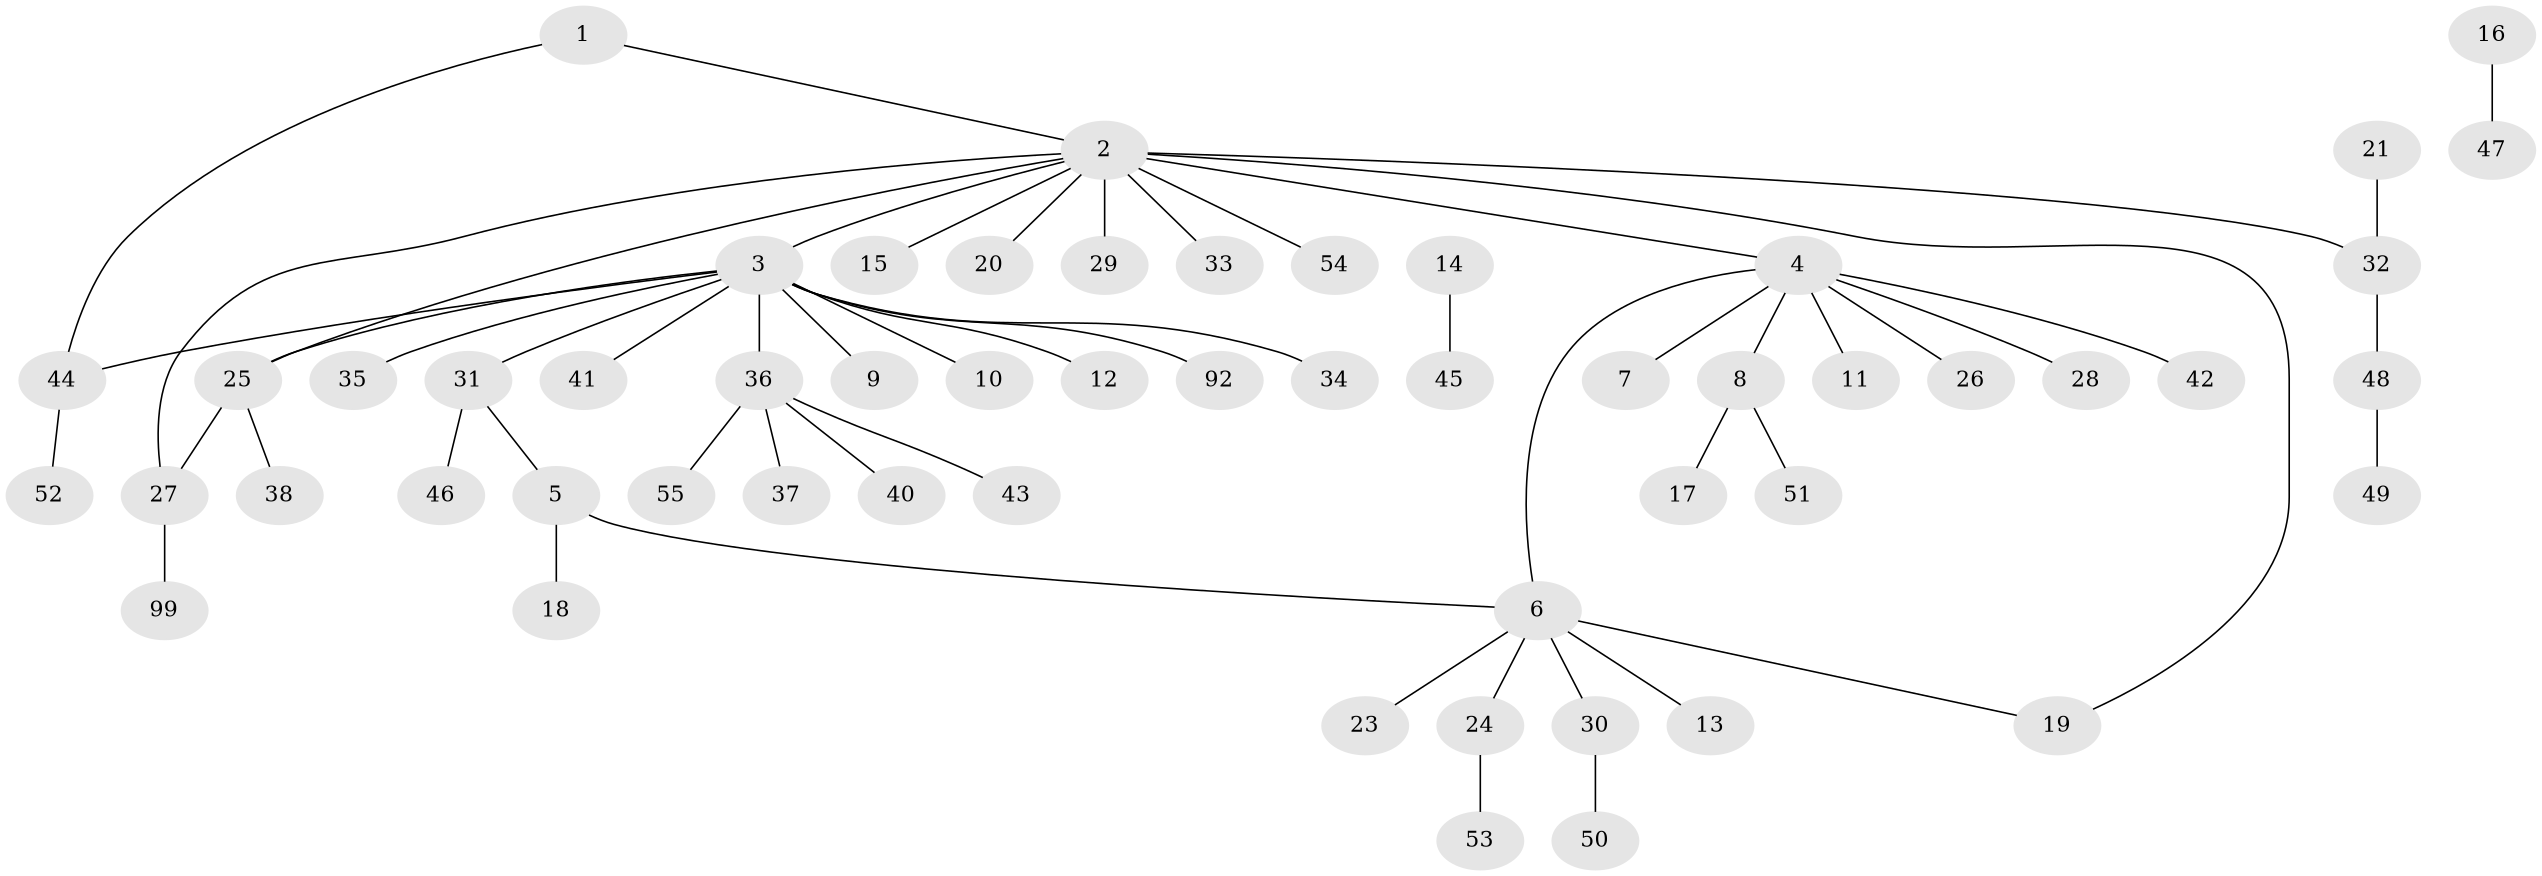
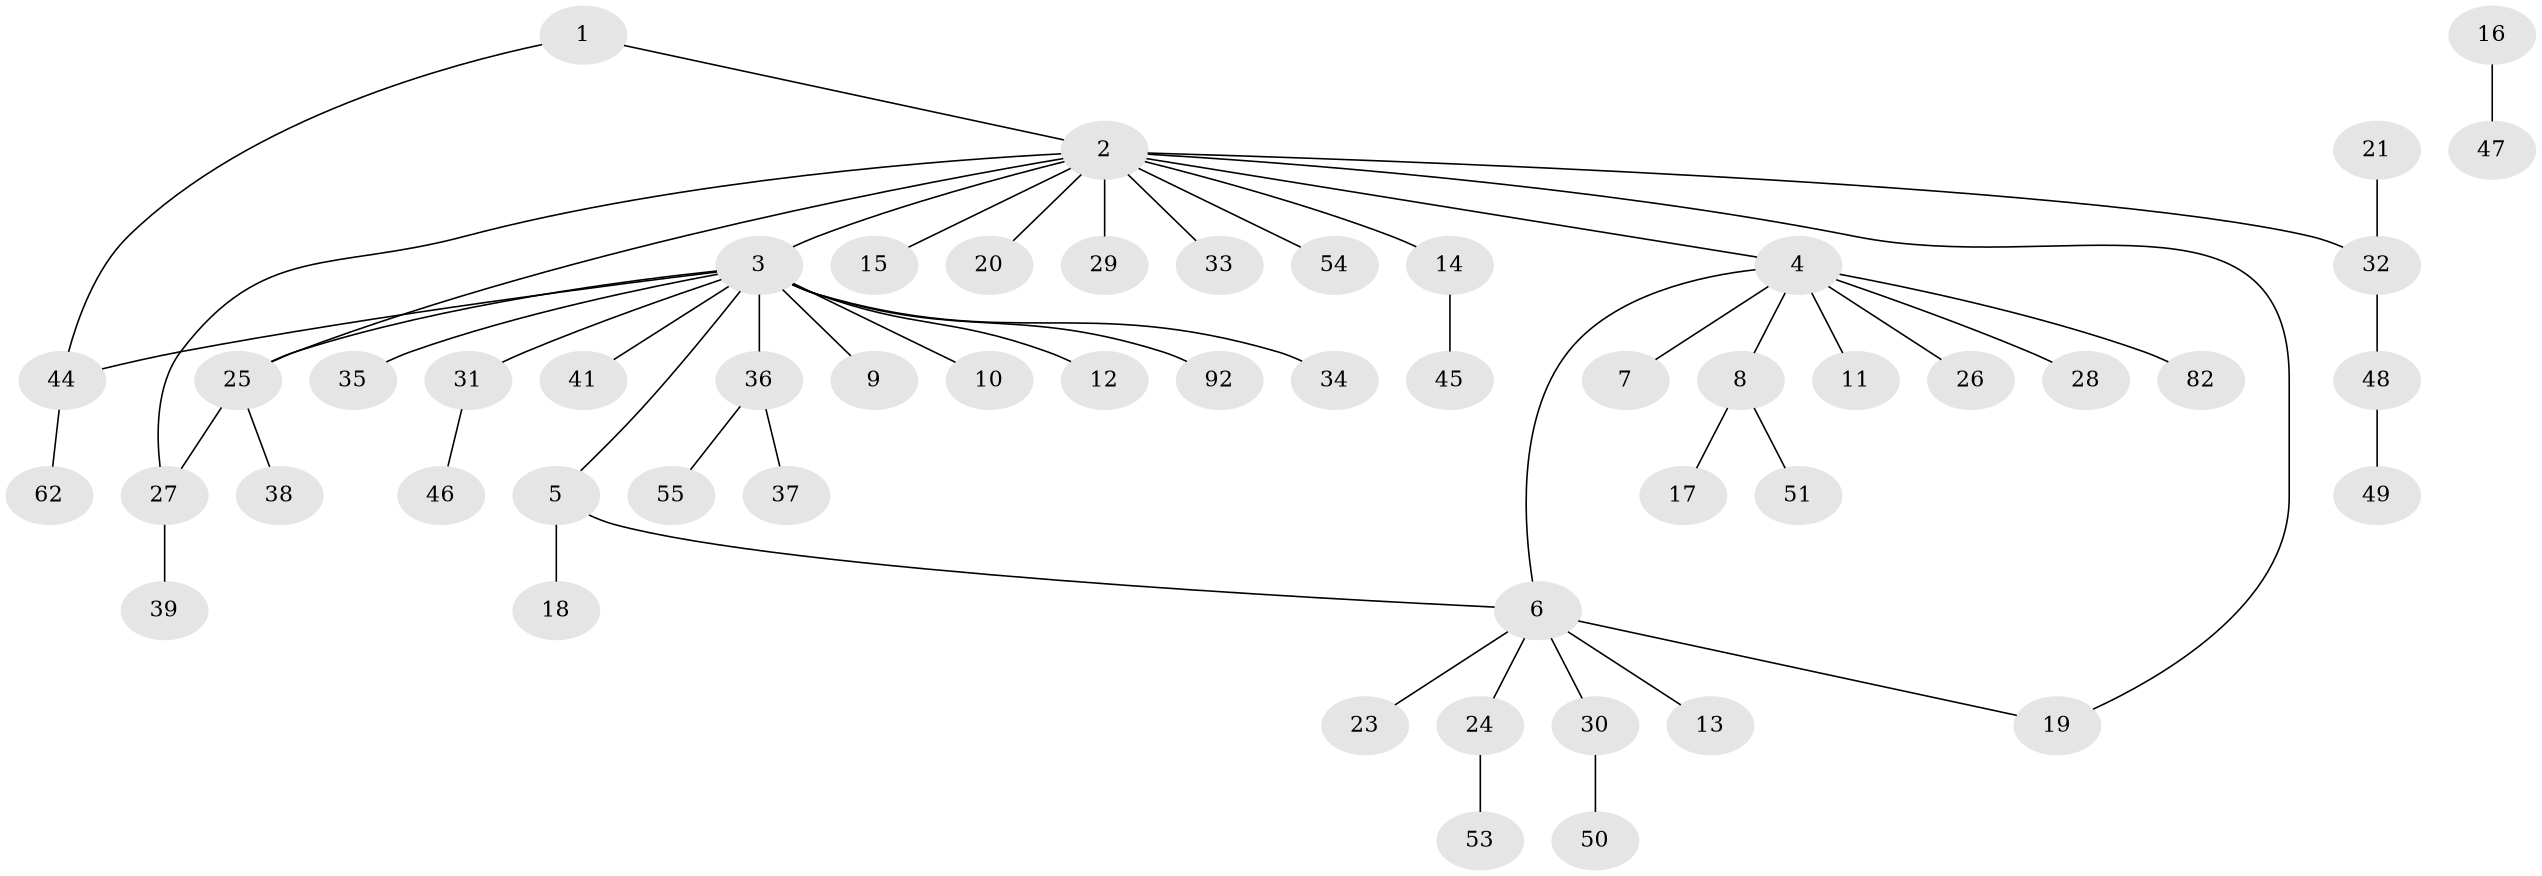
none -> (1282, 199)
(2201, 380) -> (2201, 380)
(512, 438) -> (664, 384)
(50, 496) -> (50, 496)
(902, 496) -> none
(1017, 496) -> none
(165, 611) -> (165, 611)
